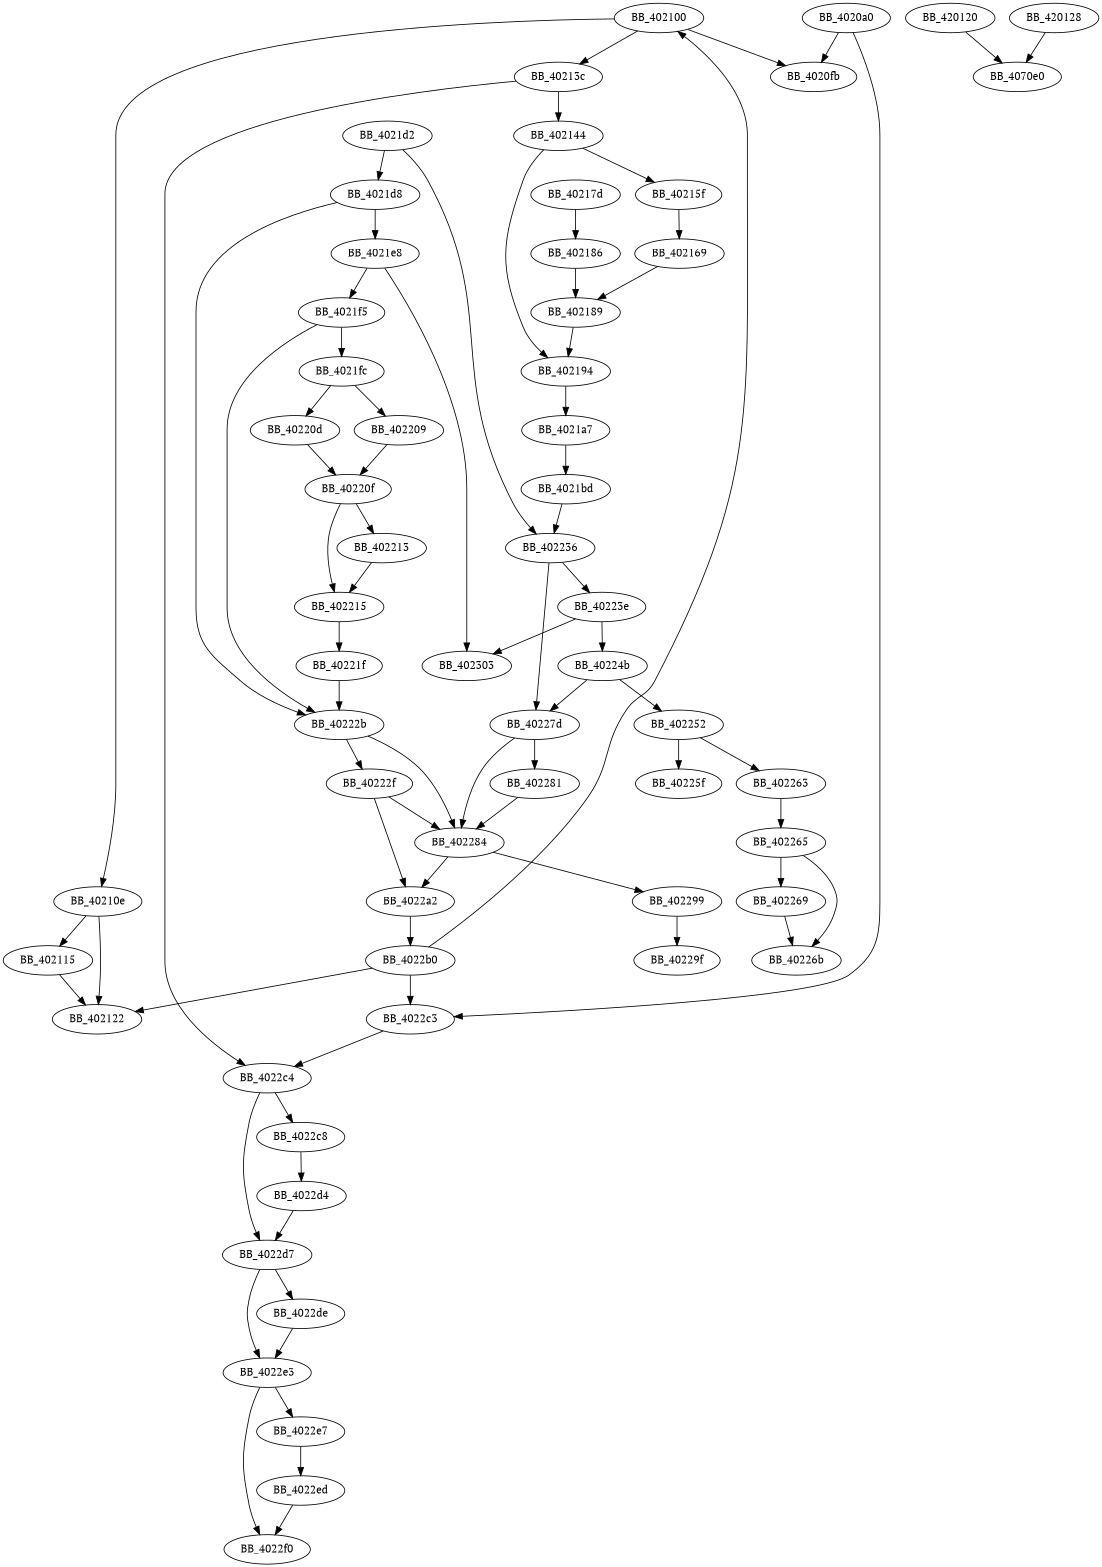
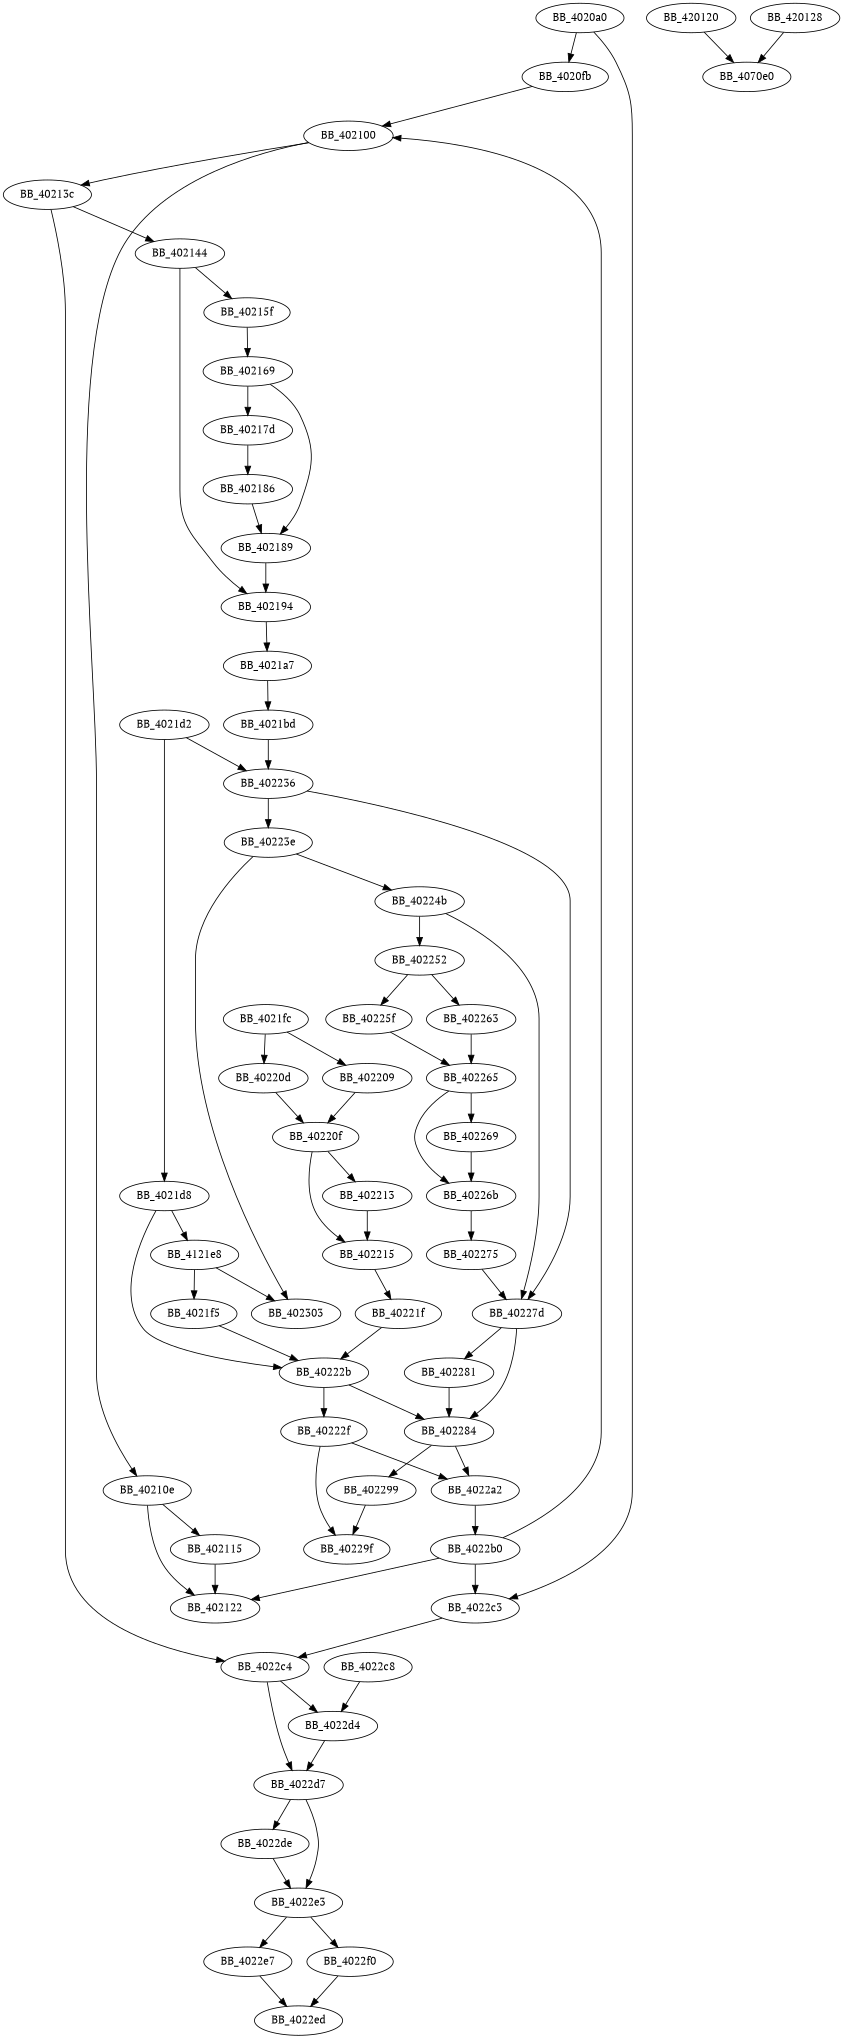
(733, 46) -> (461, 105)
(375, 254) -> (195, 1255)
(342, 338) -> none
none -> (248, 397)
(411, 811) -> (316, 1489)
none -> (416, 1047)
(282, 1104) -> (296, 1694)
none -> (471, 1255)
(286, 1516) -> (327, 1988)
